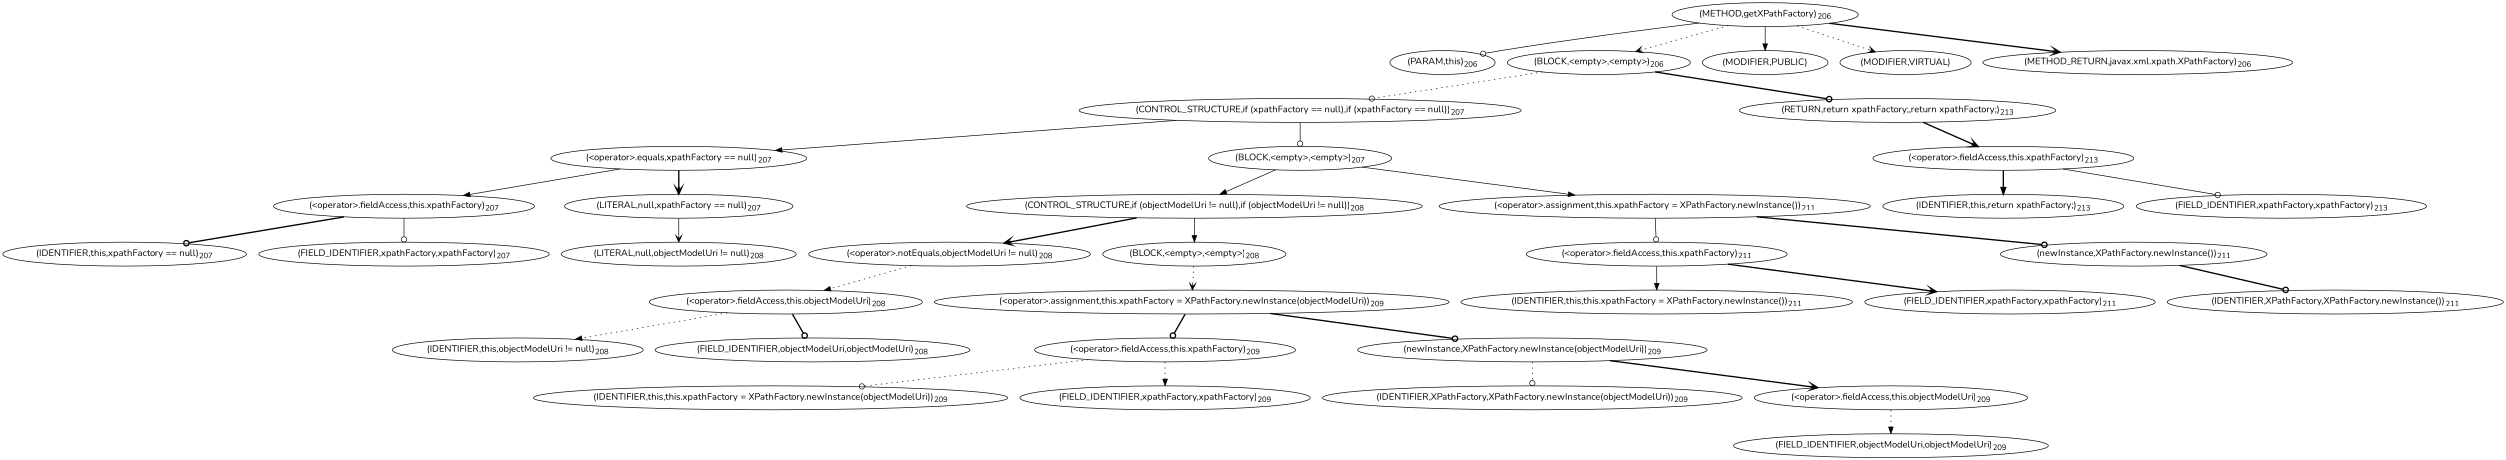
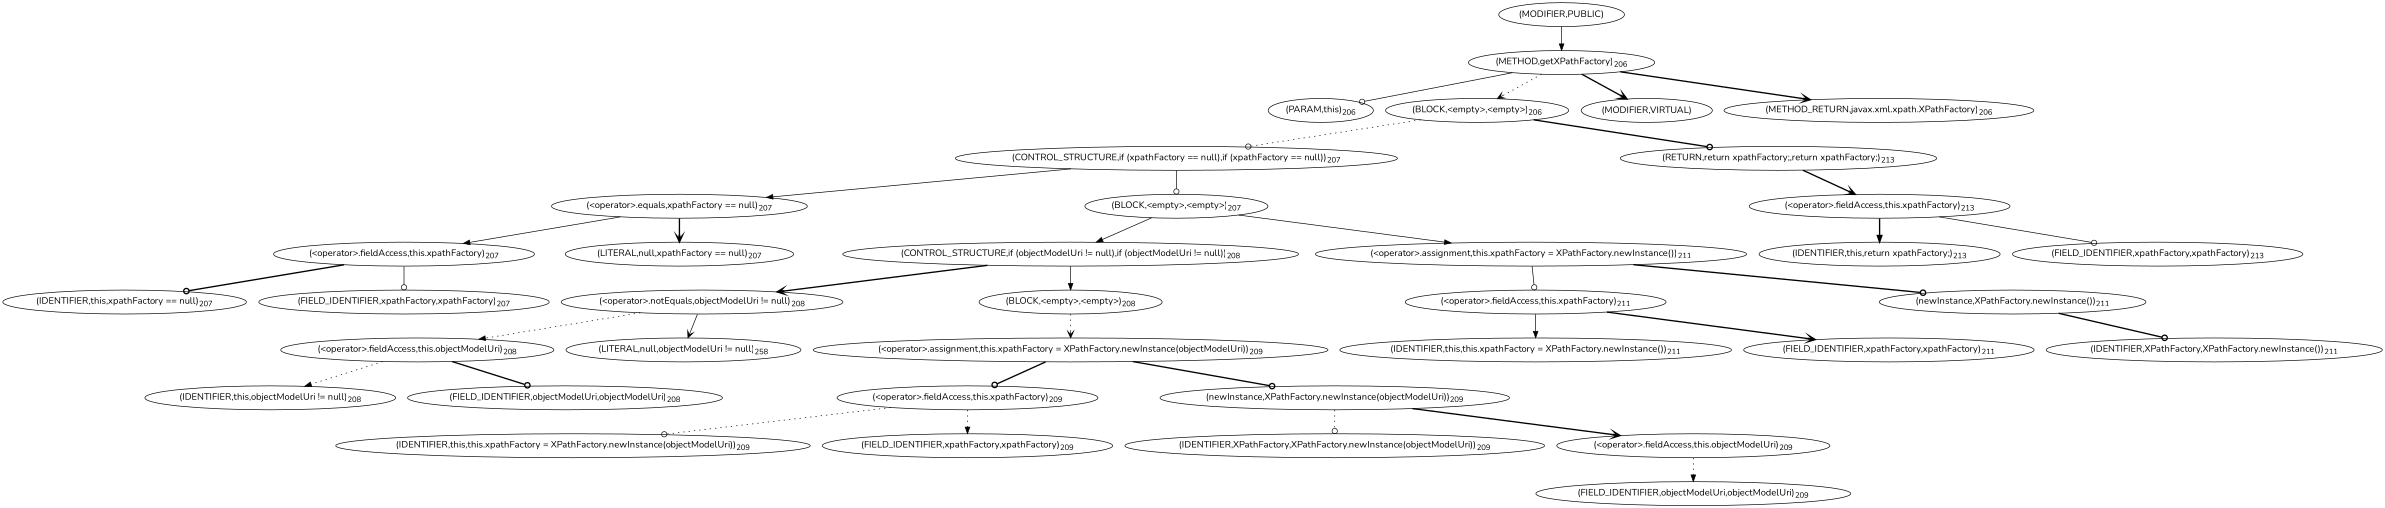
(1765, 35) -> (1562, 35)
(1833, 38) -> (1601, 85)
(679, 227) -> (694, 323)
(757, 253) -> (762, 349)
